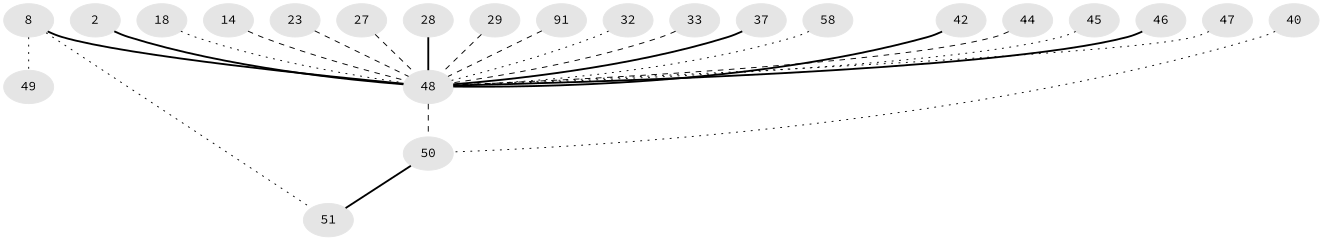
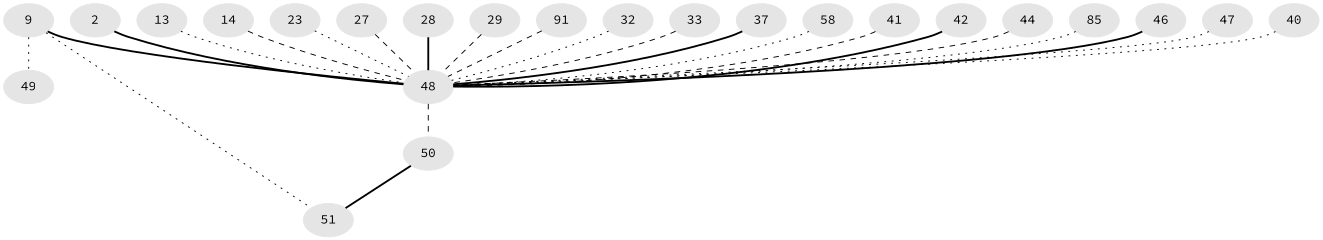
(29, 20) -> (29, 20)
(162, 20) -> (162, 20)
none -> (894, 20)
(1094, 20) -> (1094, 20)
(362, 54) -> (362, 54)
(868, 116) -> (865, 67)
